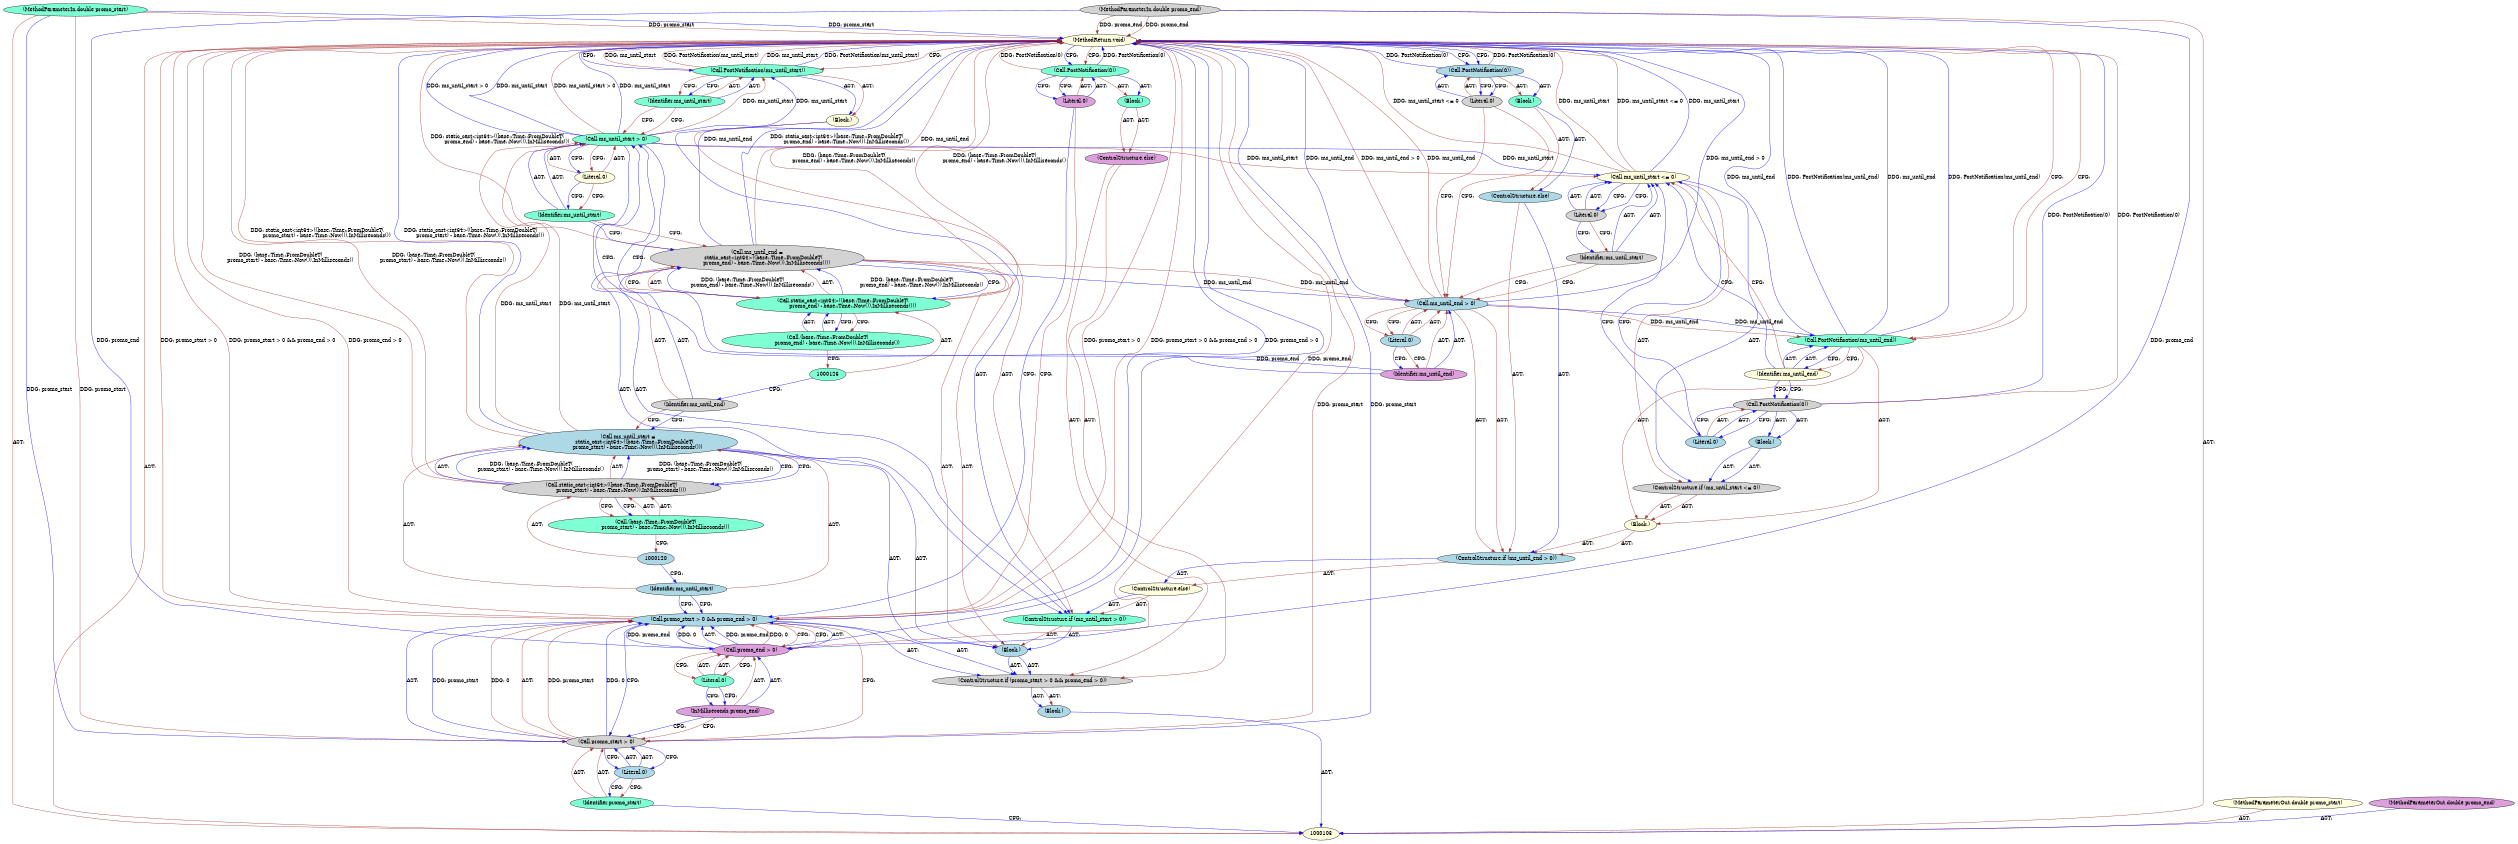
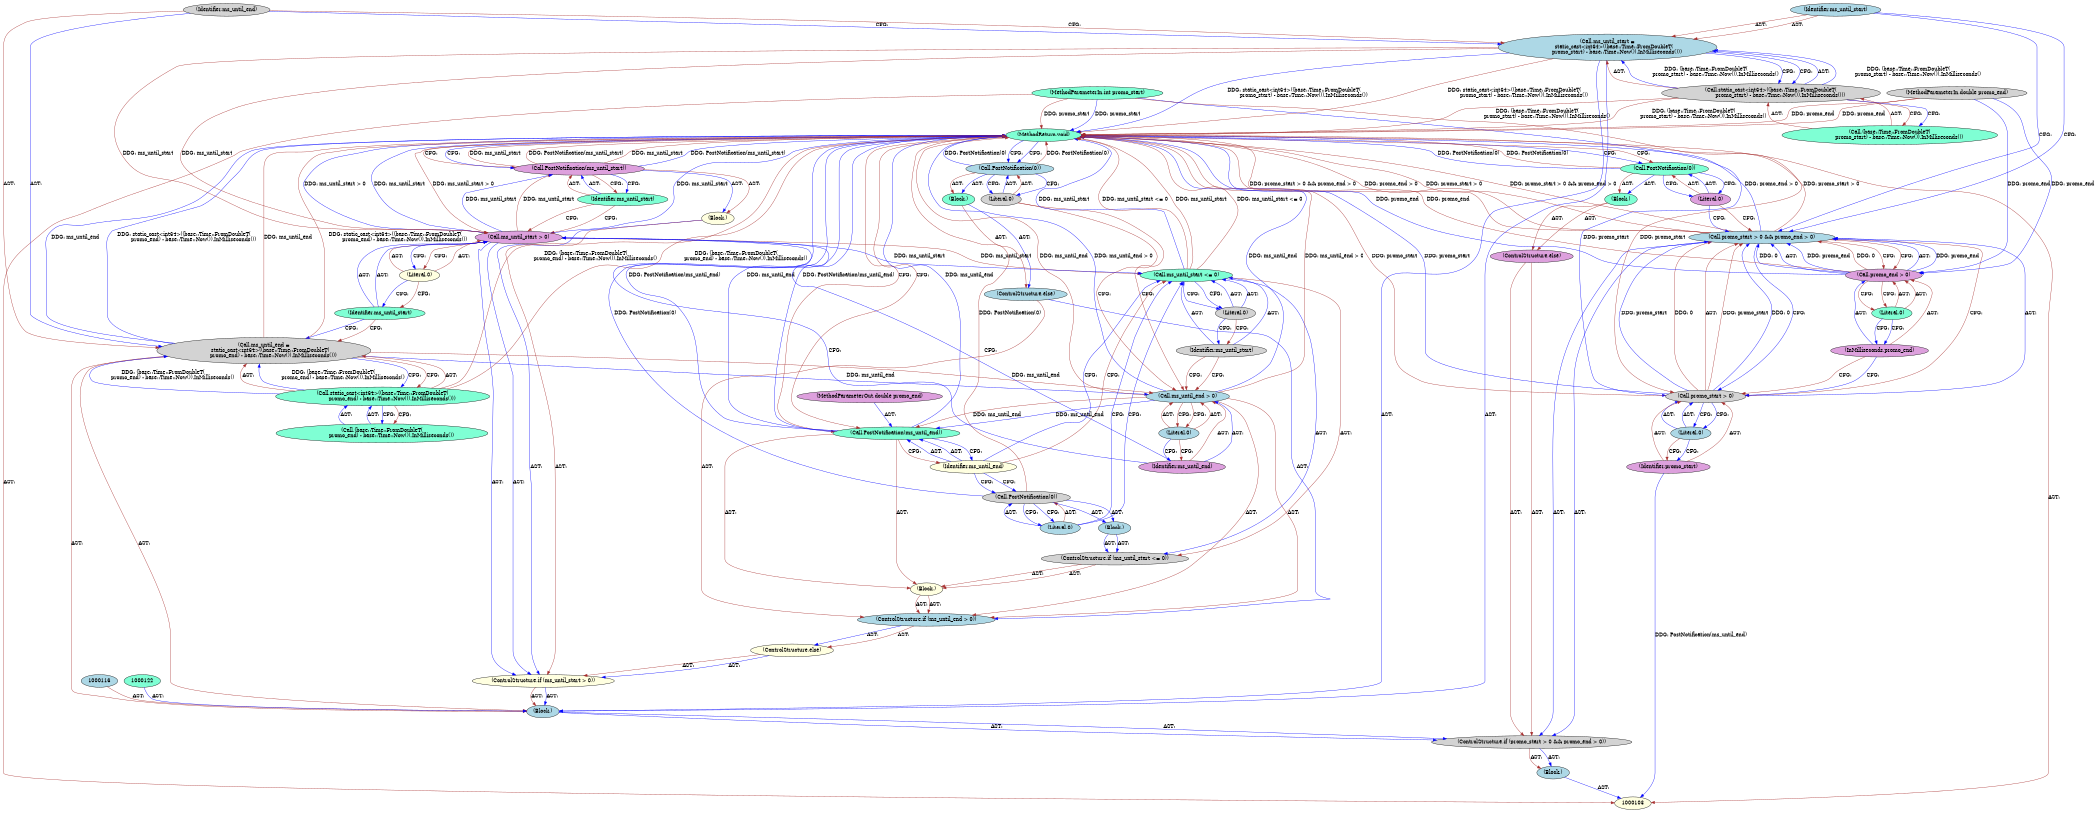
(75, 10) -> (1097, 93)
(1099, 40) -> (1044, 135)
(758, 71) -> (579, 169)
(616, 140) -> (519, 237)
(1643, 177) -> (1186, 275)
(2203, 357) -> none
(828, 374) -> none
(656, 559) -> none
(1074, 620) -> (543, 681)
none -> (99, 681)
none -> (142, 681)
(612, 803) -> (1668, 467)
(2288, 803) -> none
(1016, 819) -> (1701, 635)
(1872, 830) -> (882, 413)
